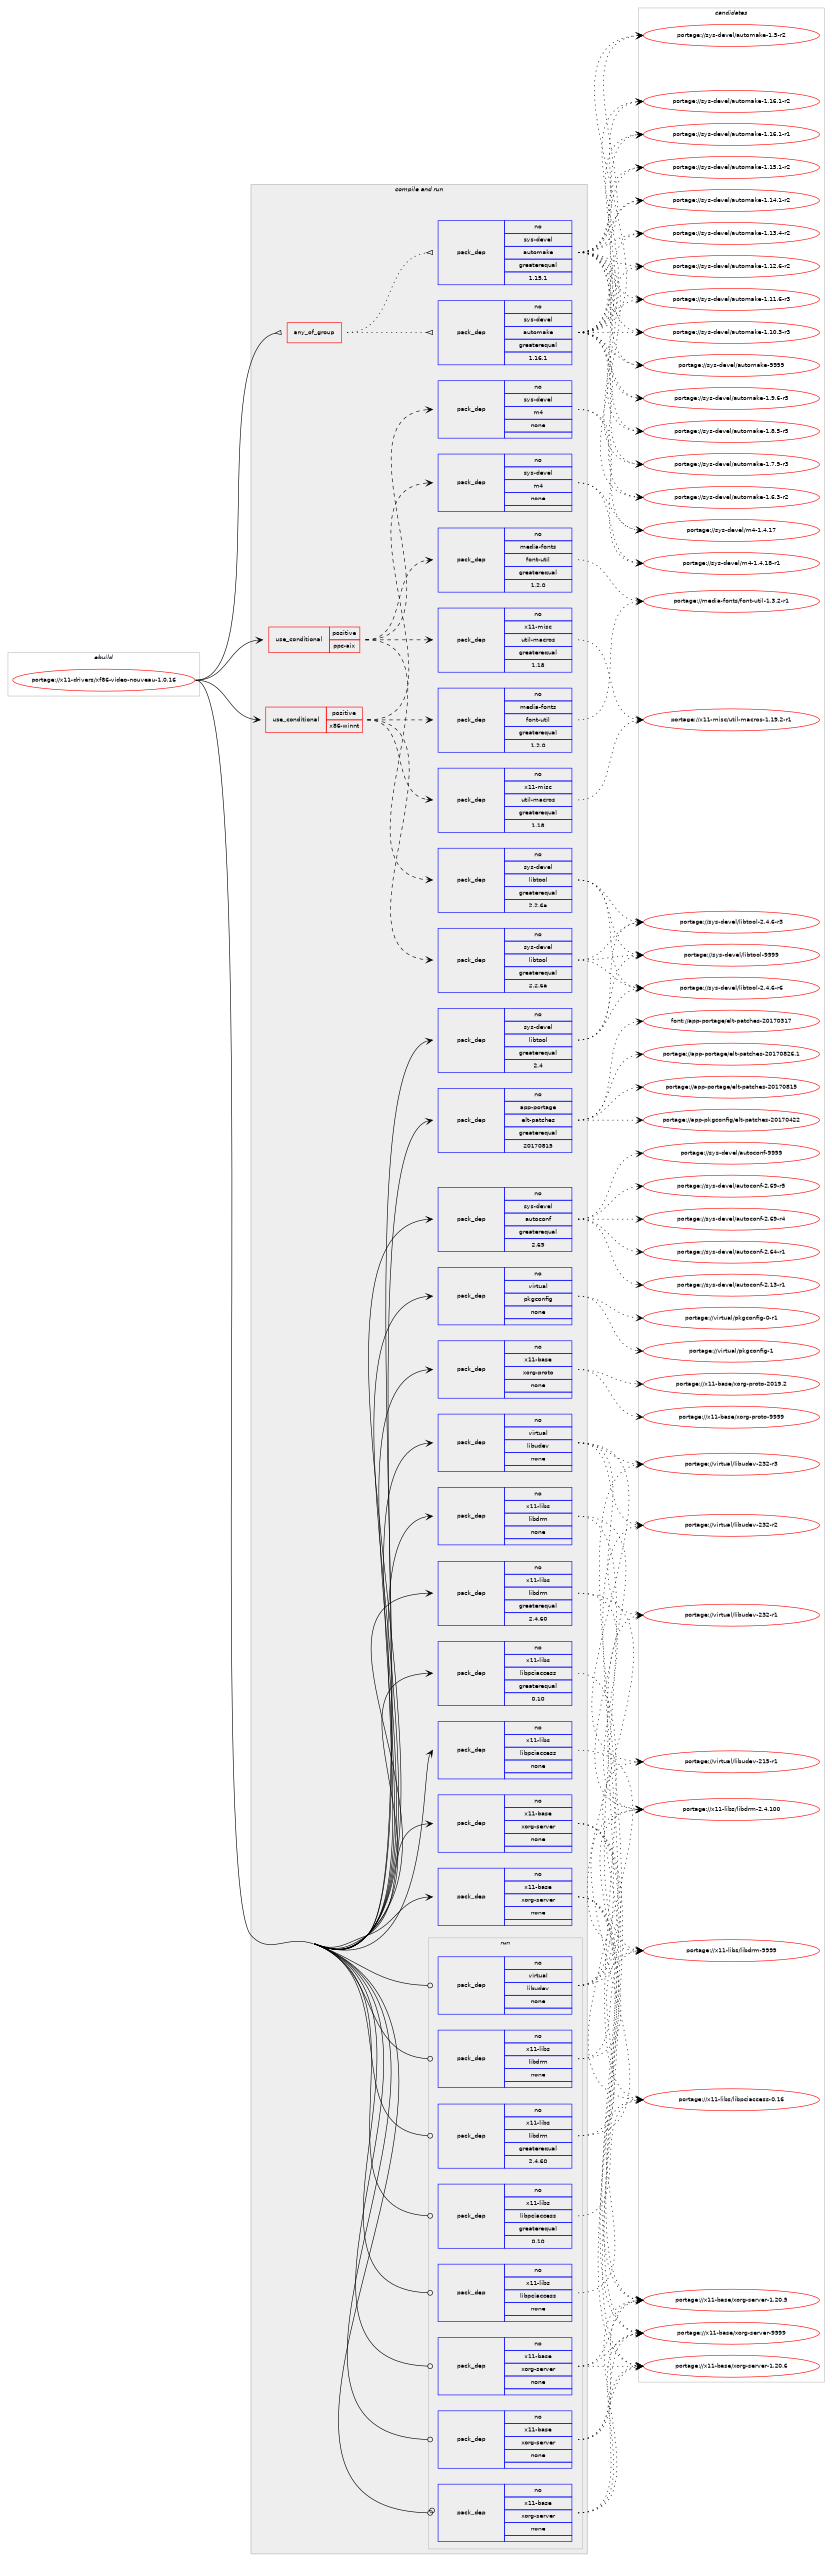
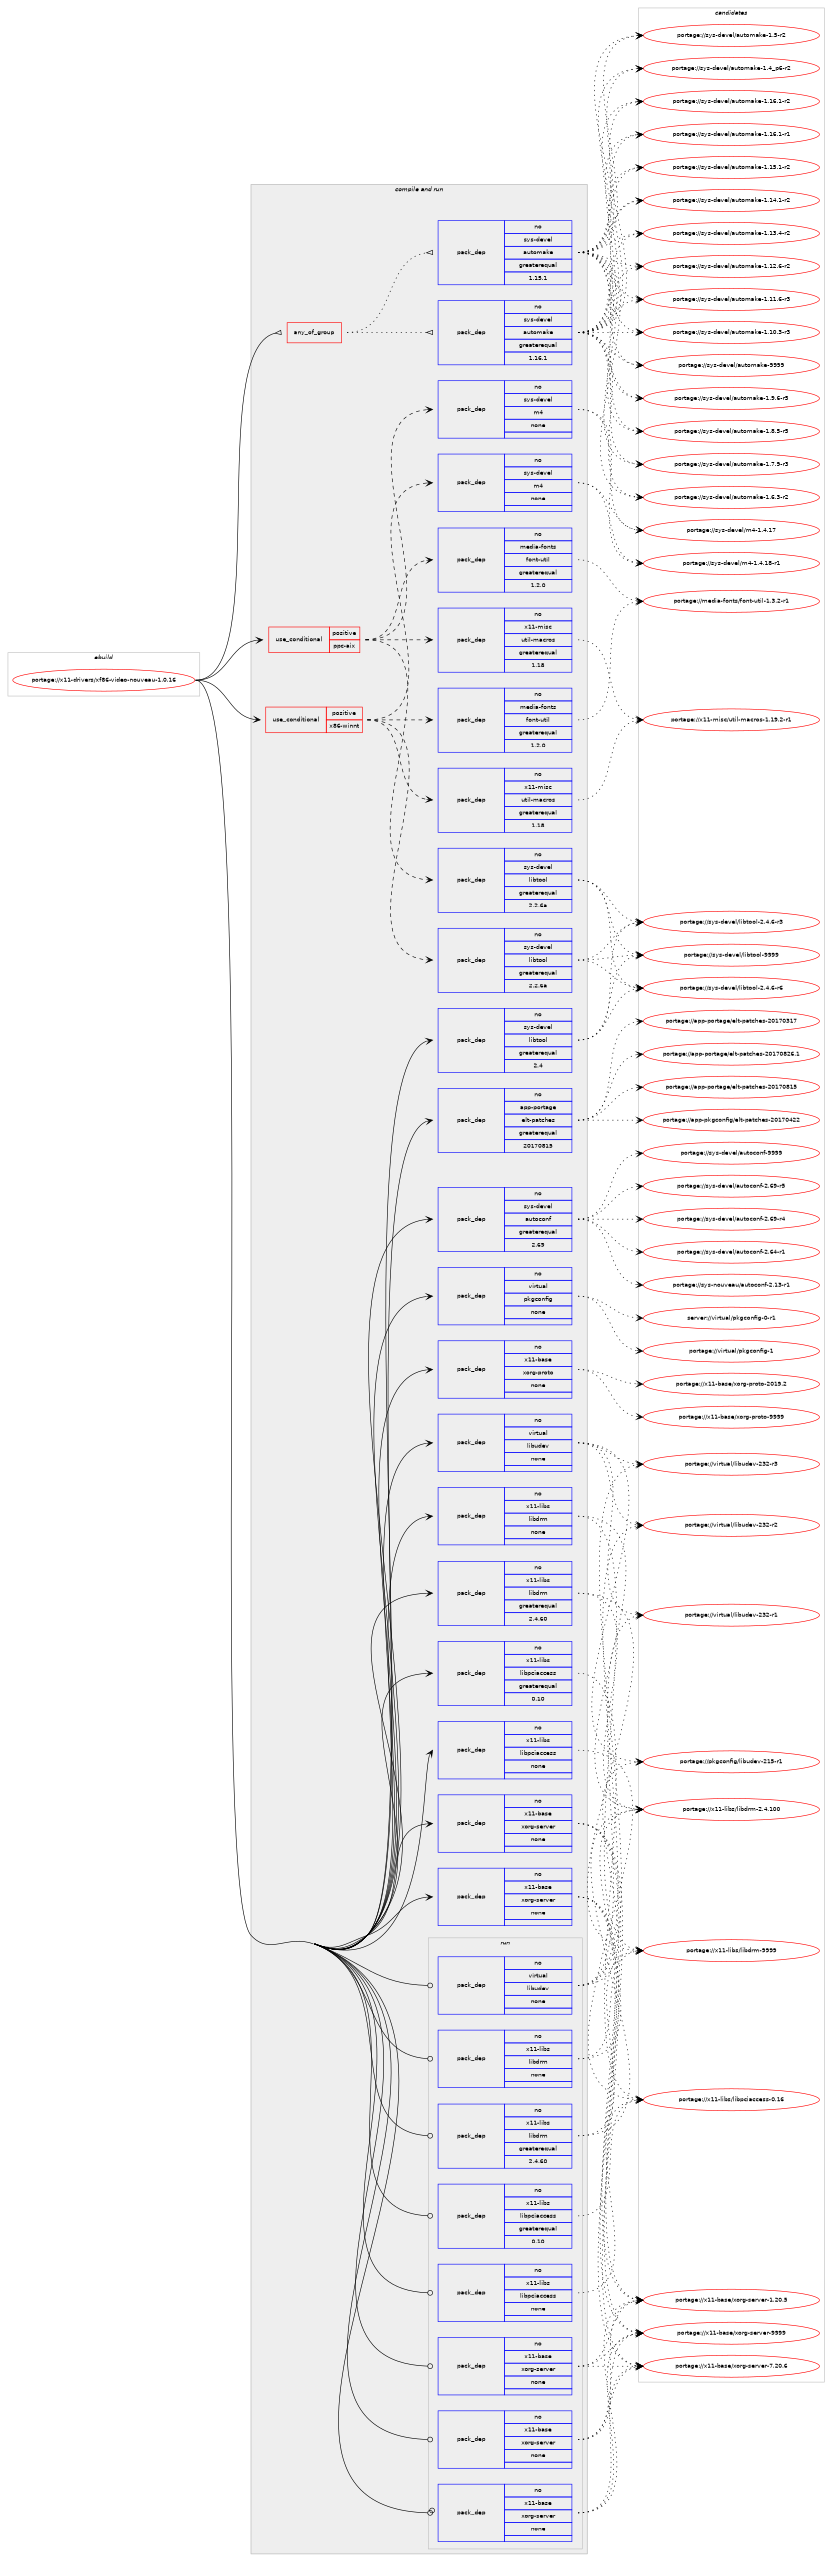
none -> (731, 68)
(731, 1021) -> (731, 1021)
(731, 1285) -> (731, 1285)
(731, 1318) -> (731, 1318)
(731, 1762) -> (731, 1762)
(731, 2366) -> (731, 2366)
